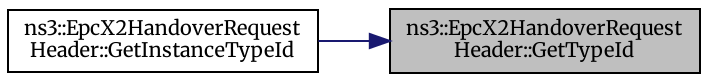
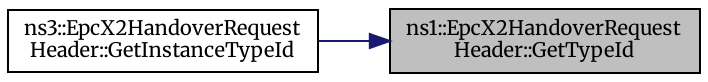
(545, 41) -> (545, 41)
